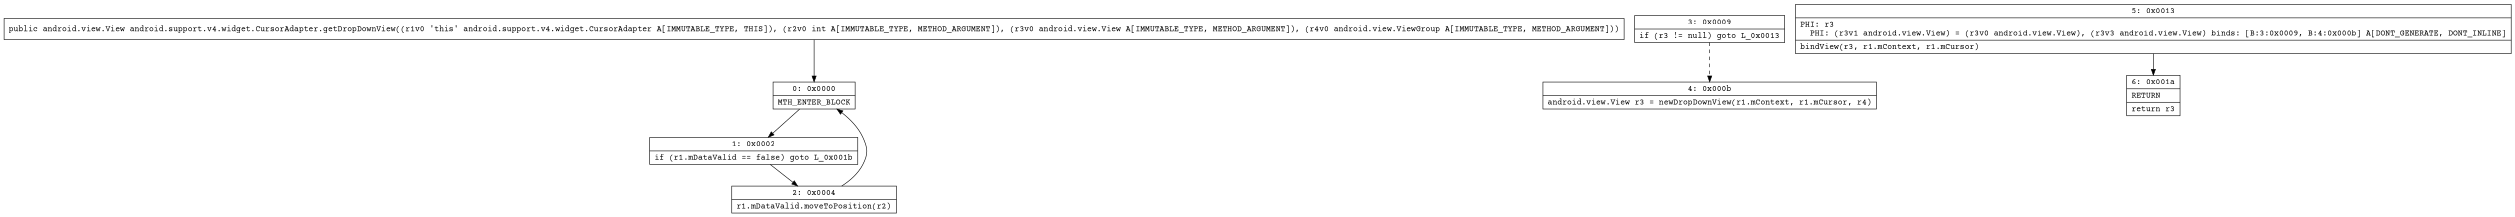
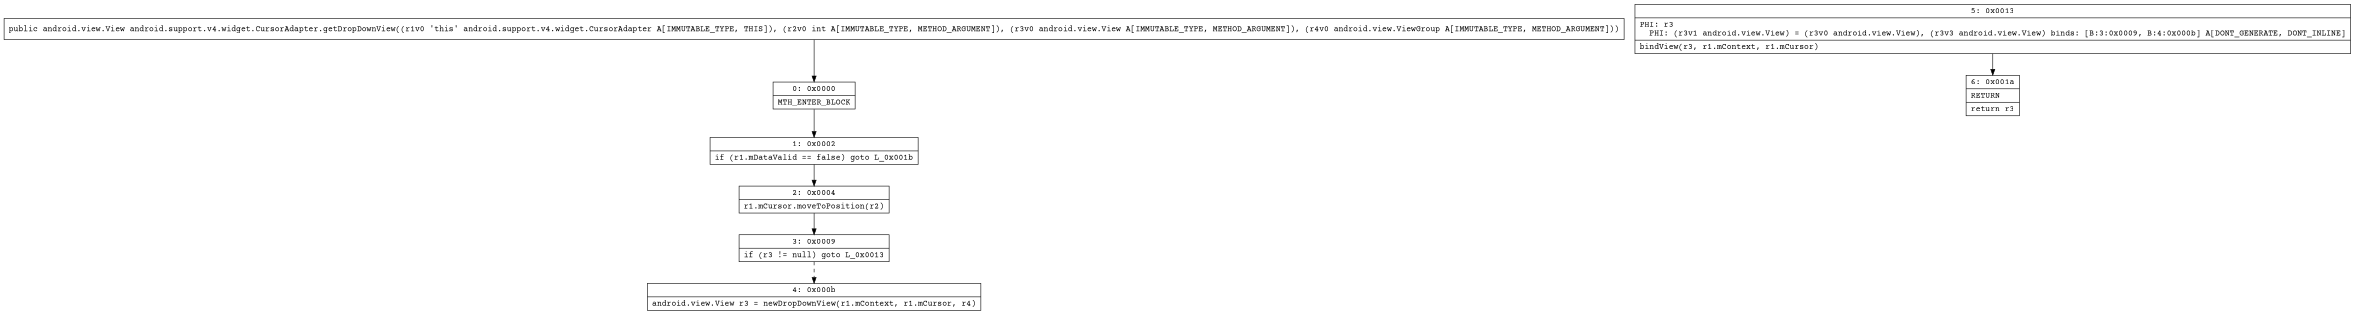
(867, 150) -> (814, 221)
(814, 206) -> (814, 206)
